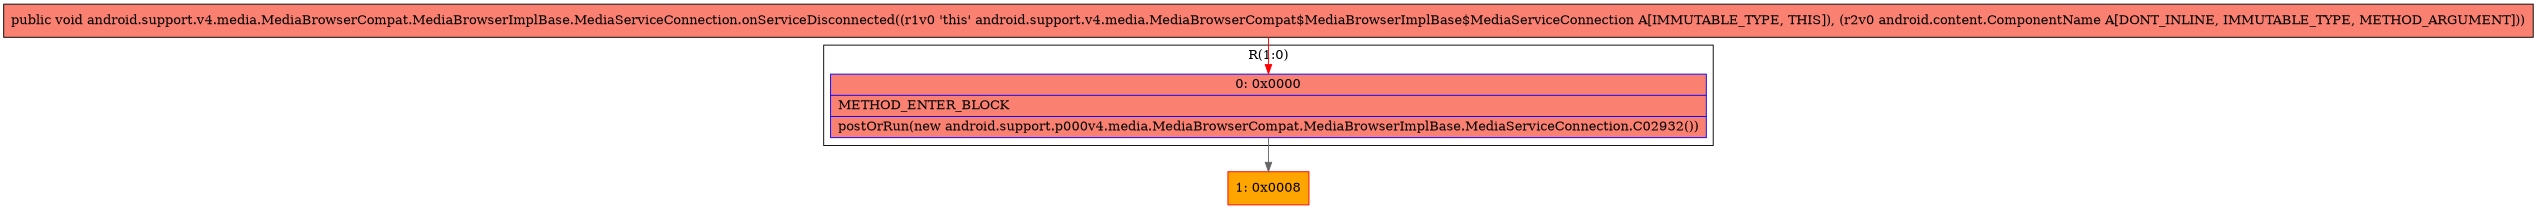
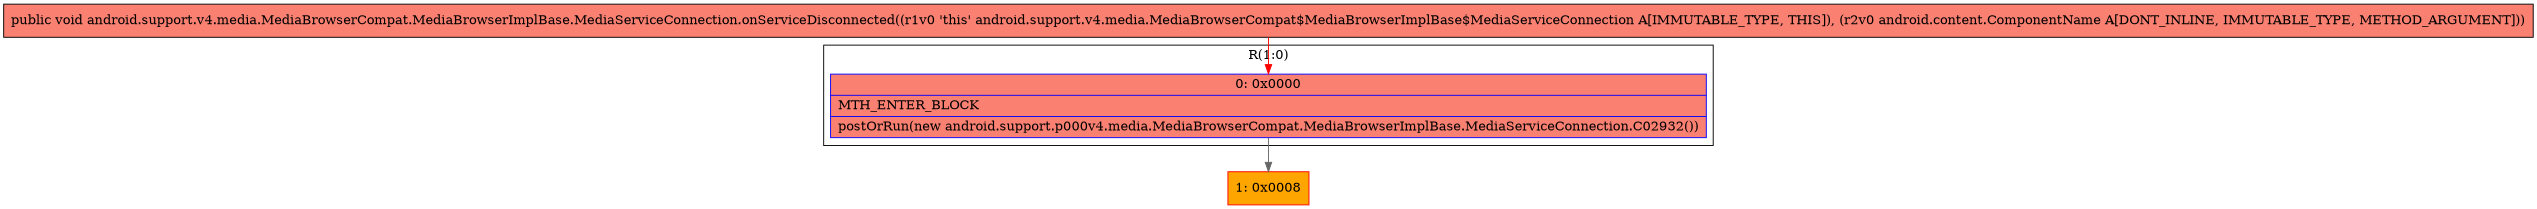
(924, 105) -> (909, 105)
